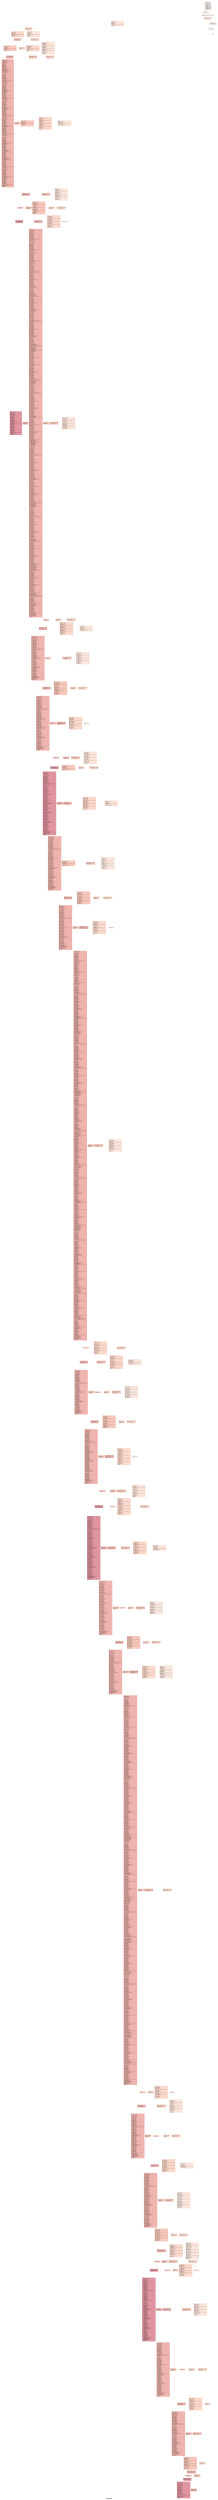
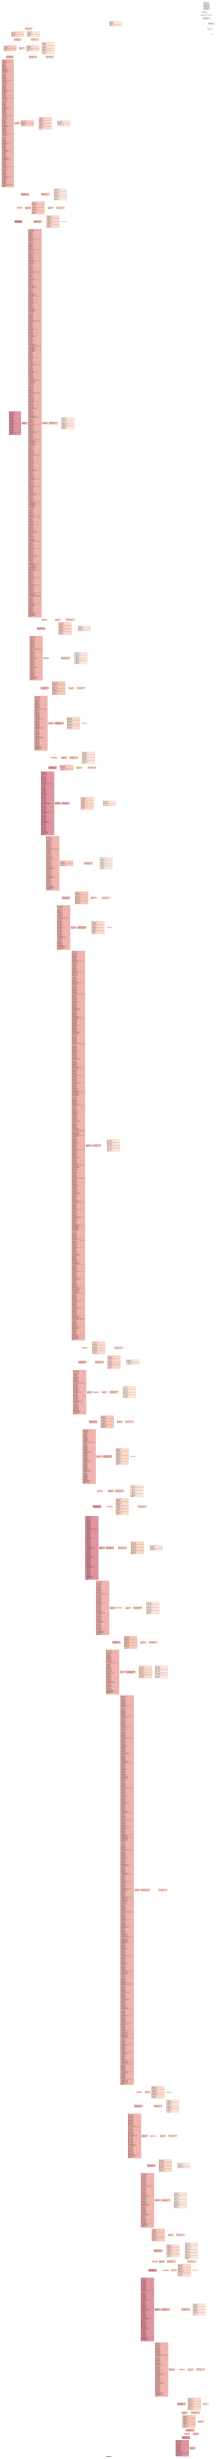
(178, 2434) -> none
